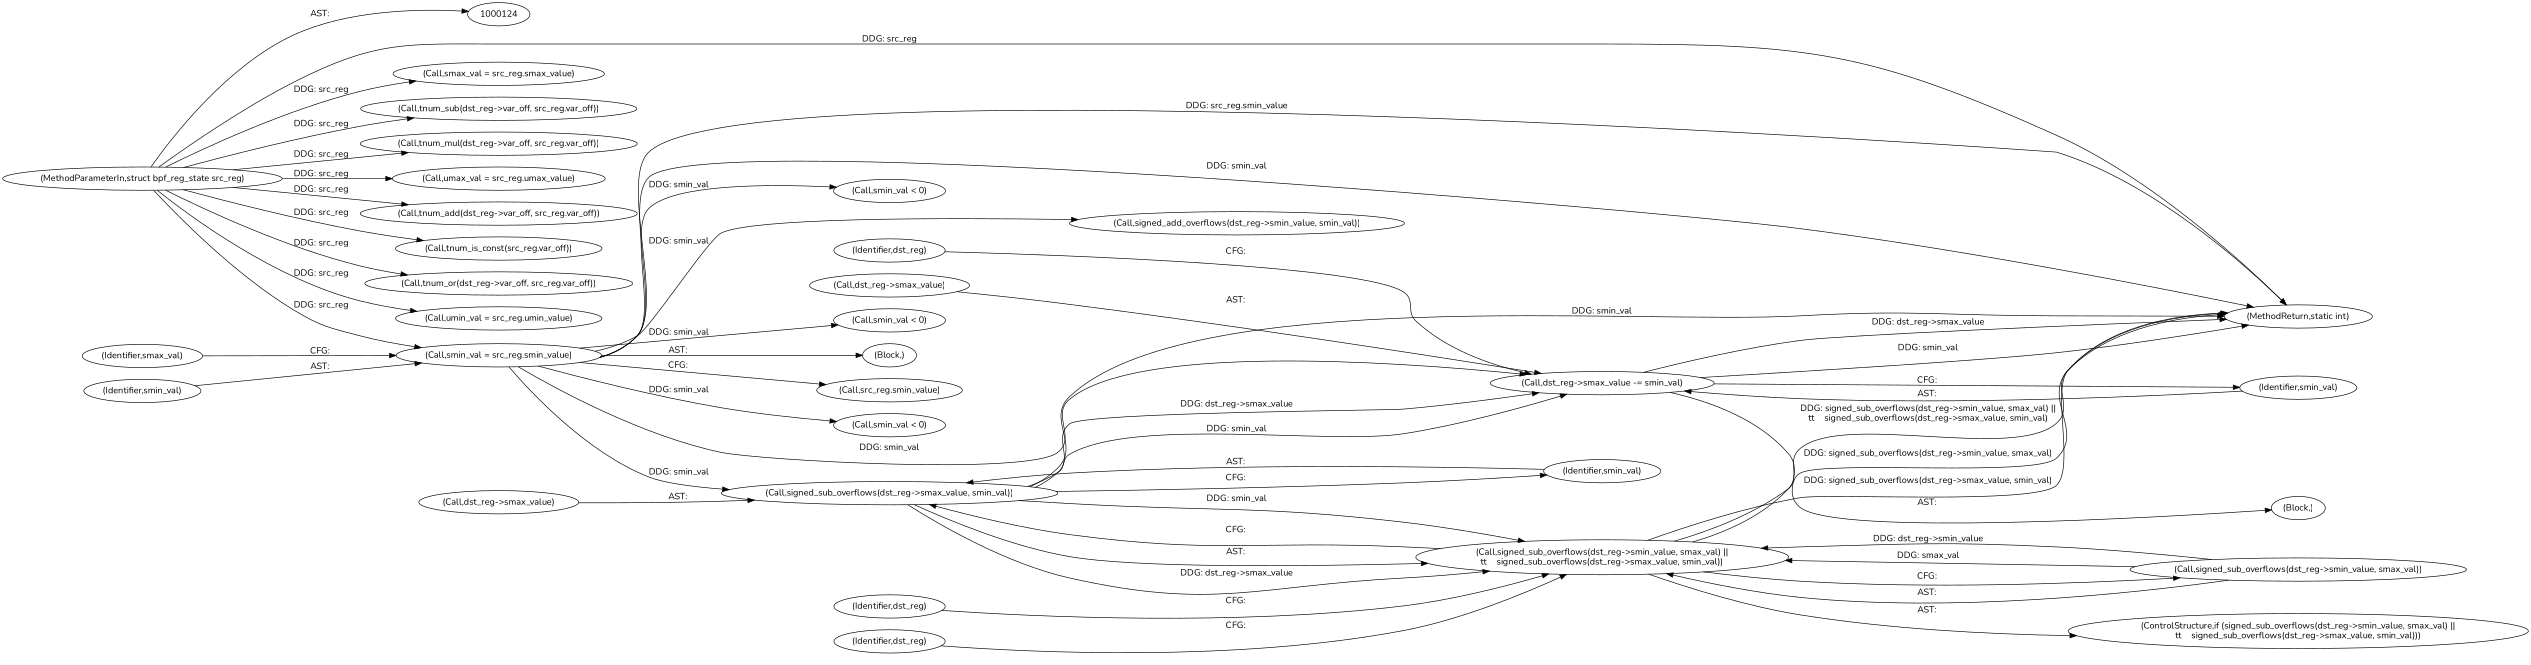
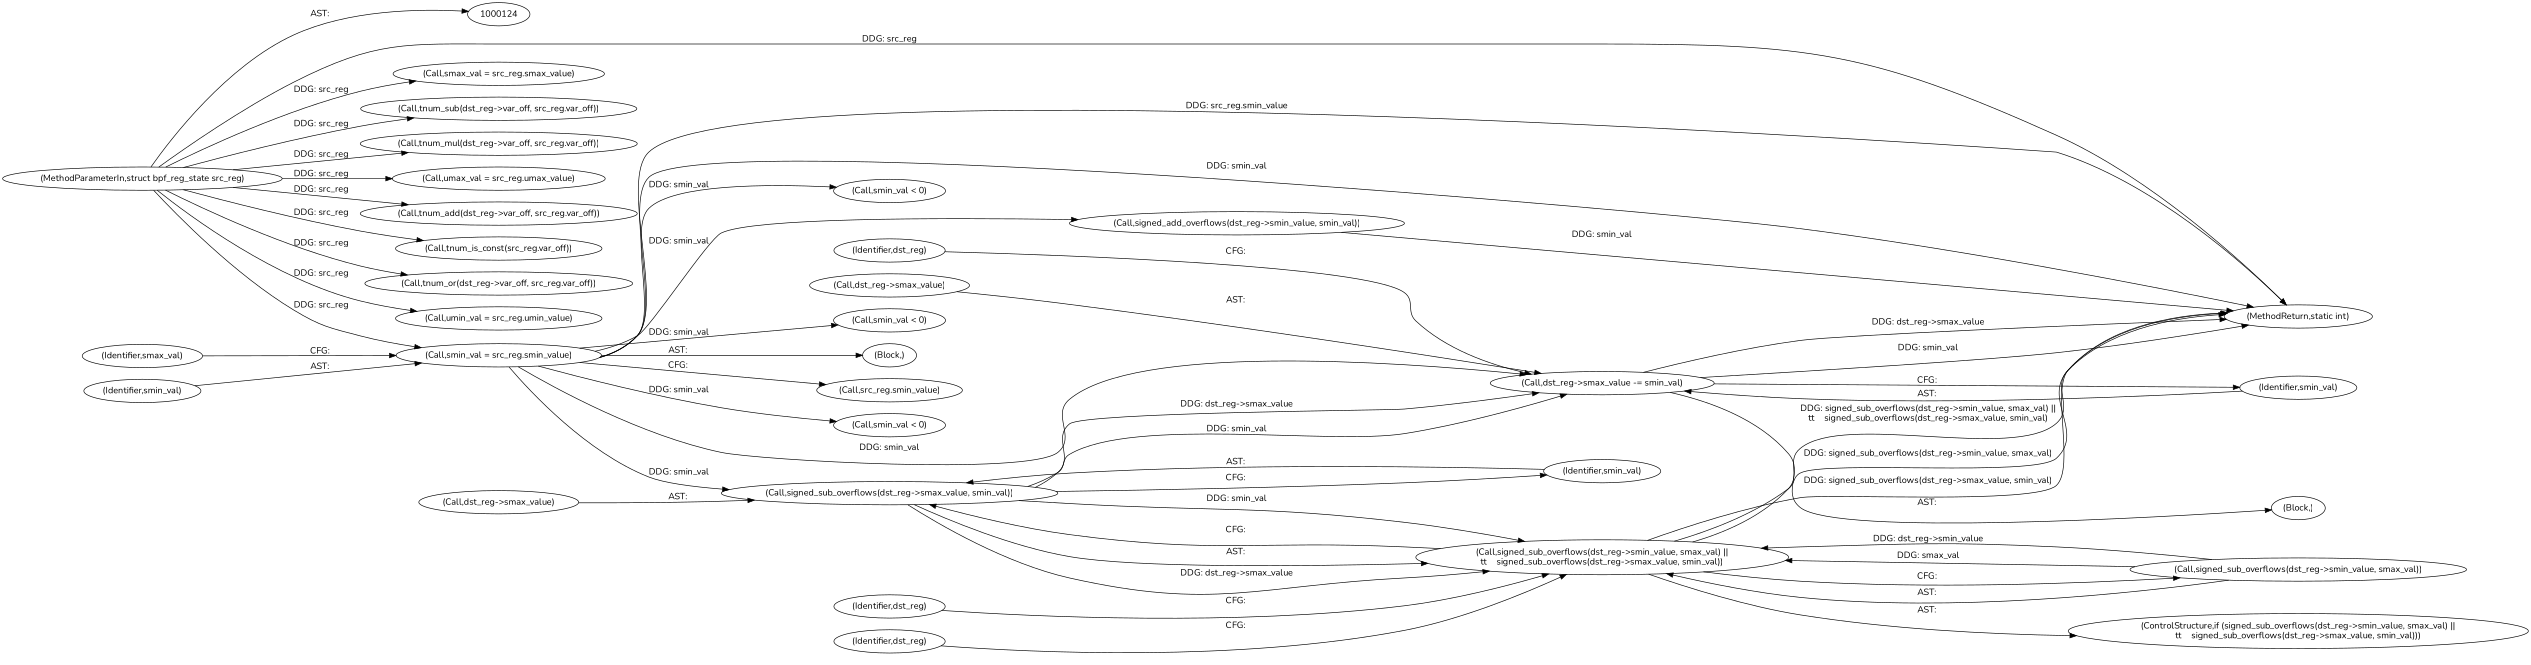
(1581, 316) -> (1784, 271)
